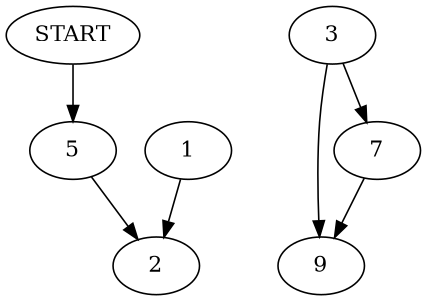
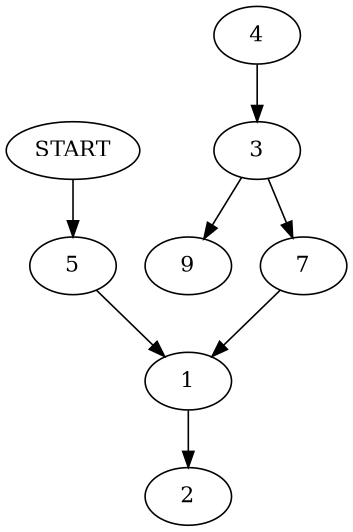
none -> (257, 35)
(353, 201) -> (252, 318)
(110, 202) -> (125, 318)
